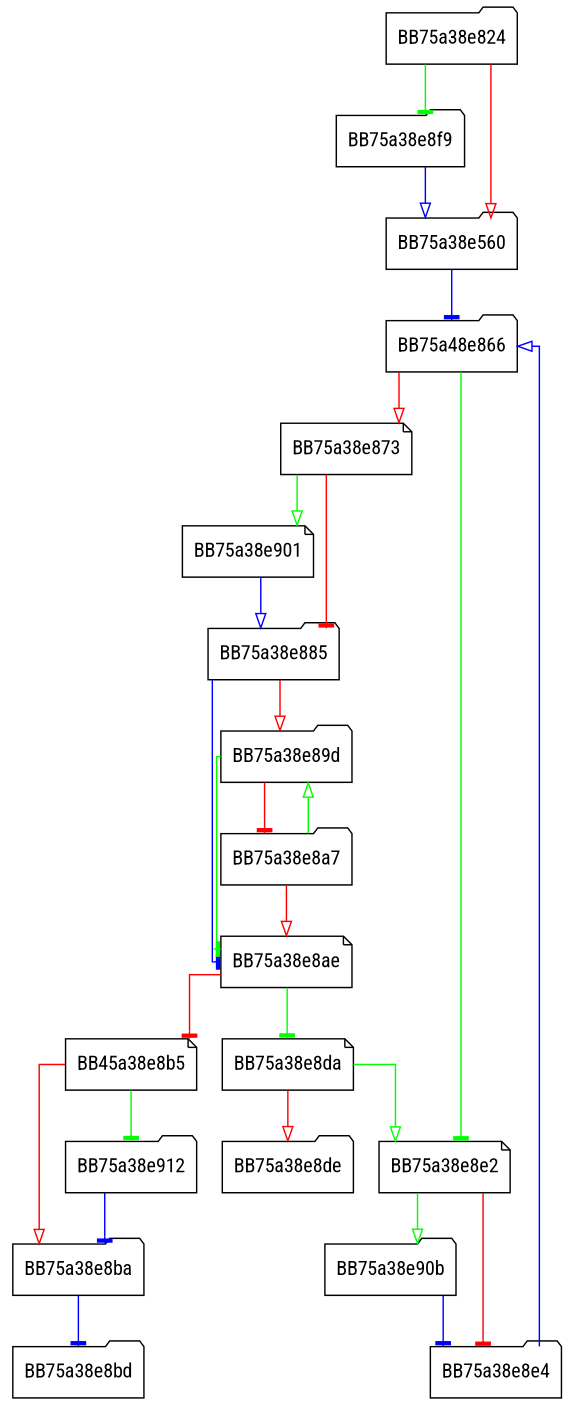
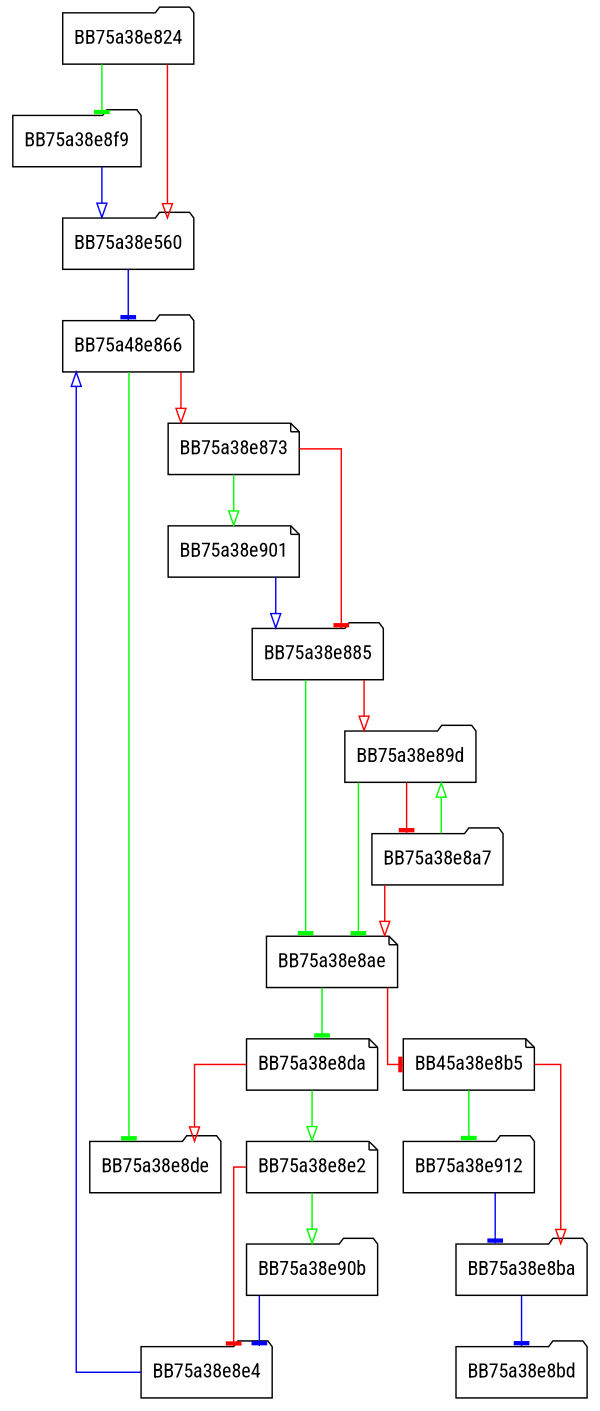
(461, 753) -> (129, 753)
(212, 822) -> (306, 804)
